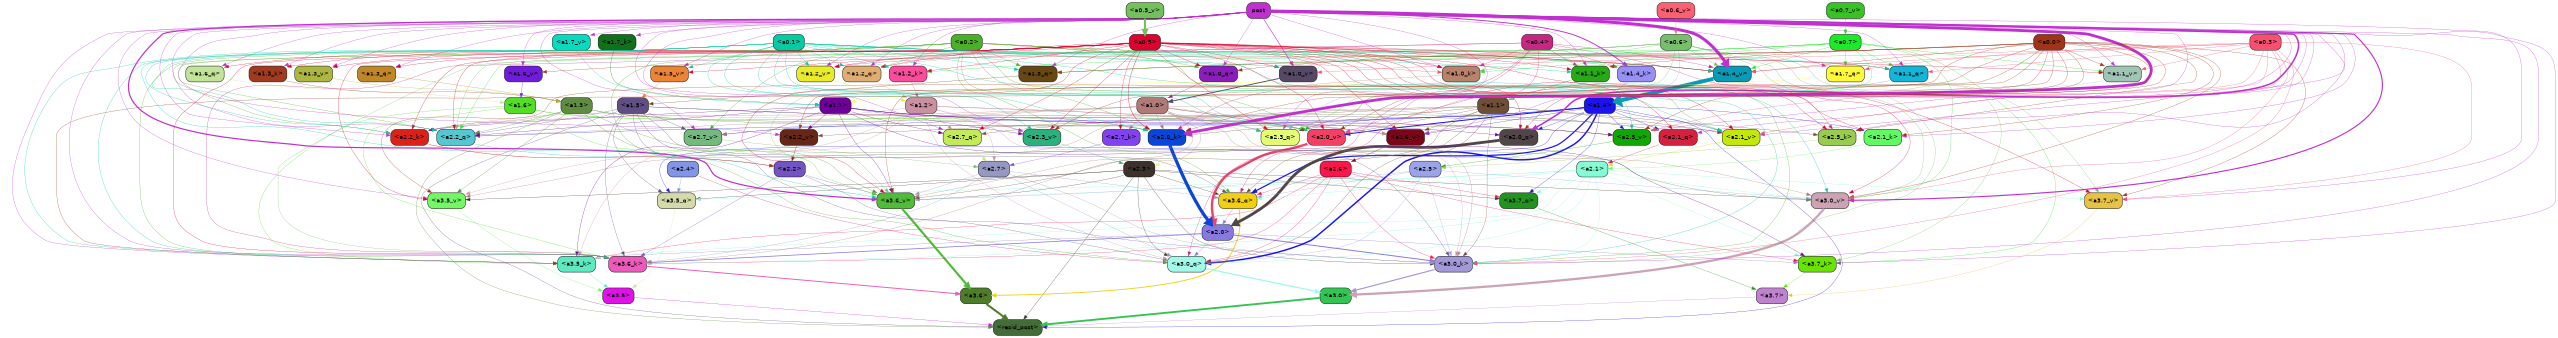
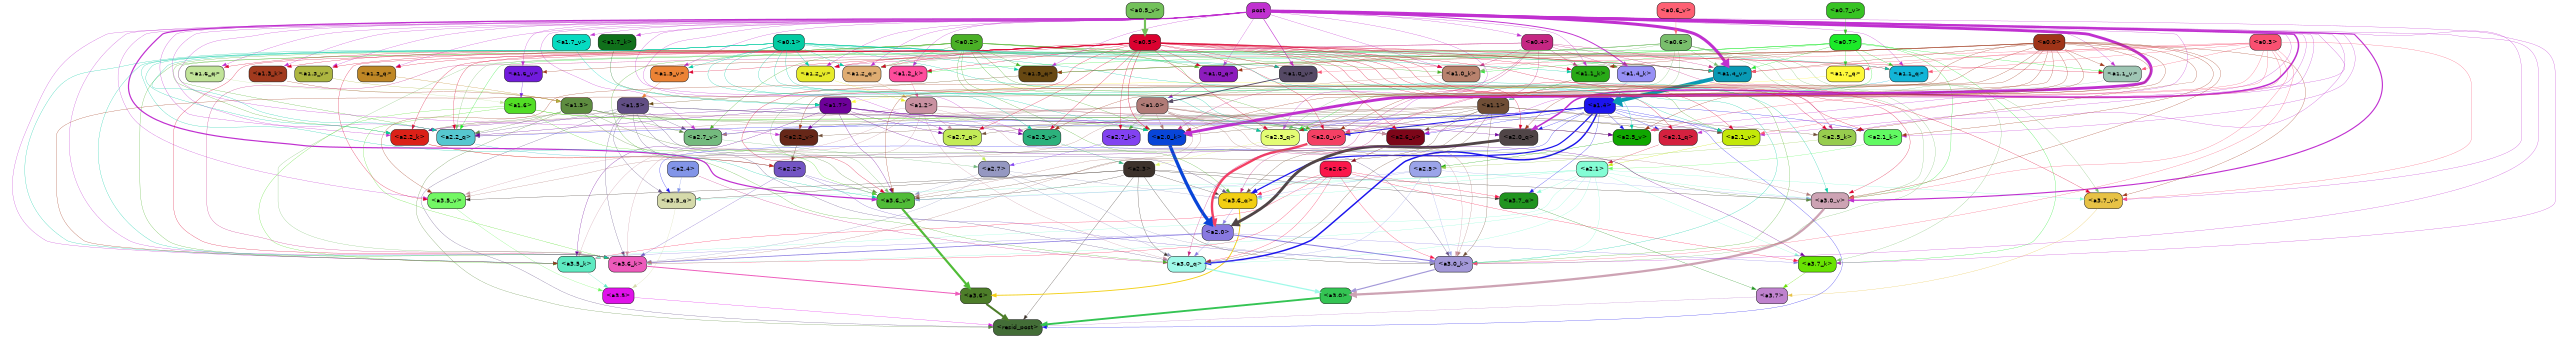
(1549, 21) -> (1450, 23)
(845, 56) -> none
(1210, 58) -> (1210, 58)
(1496, 95) -> (1496, 95)
(1138, 120) -> (1138, 120)
(990, 137) -> (750, 150)
(503, 160) -> (636, 121)
